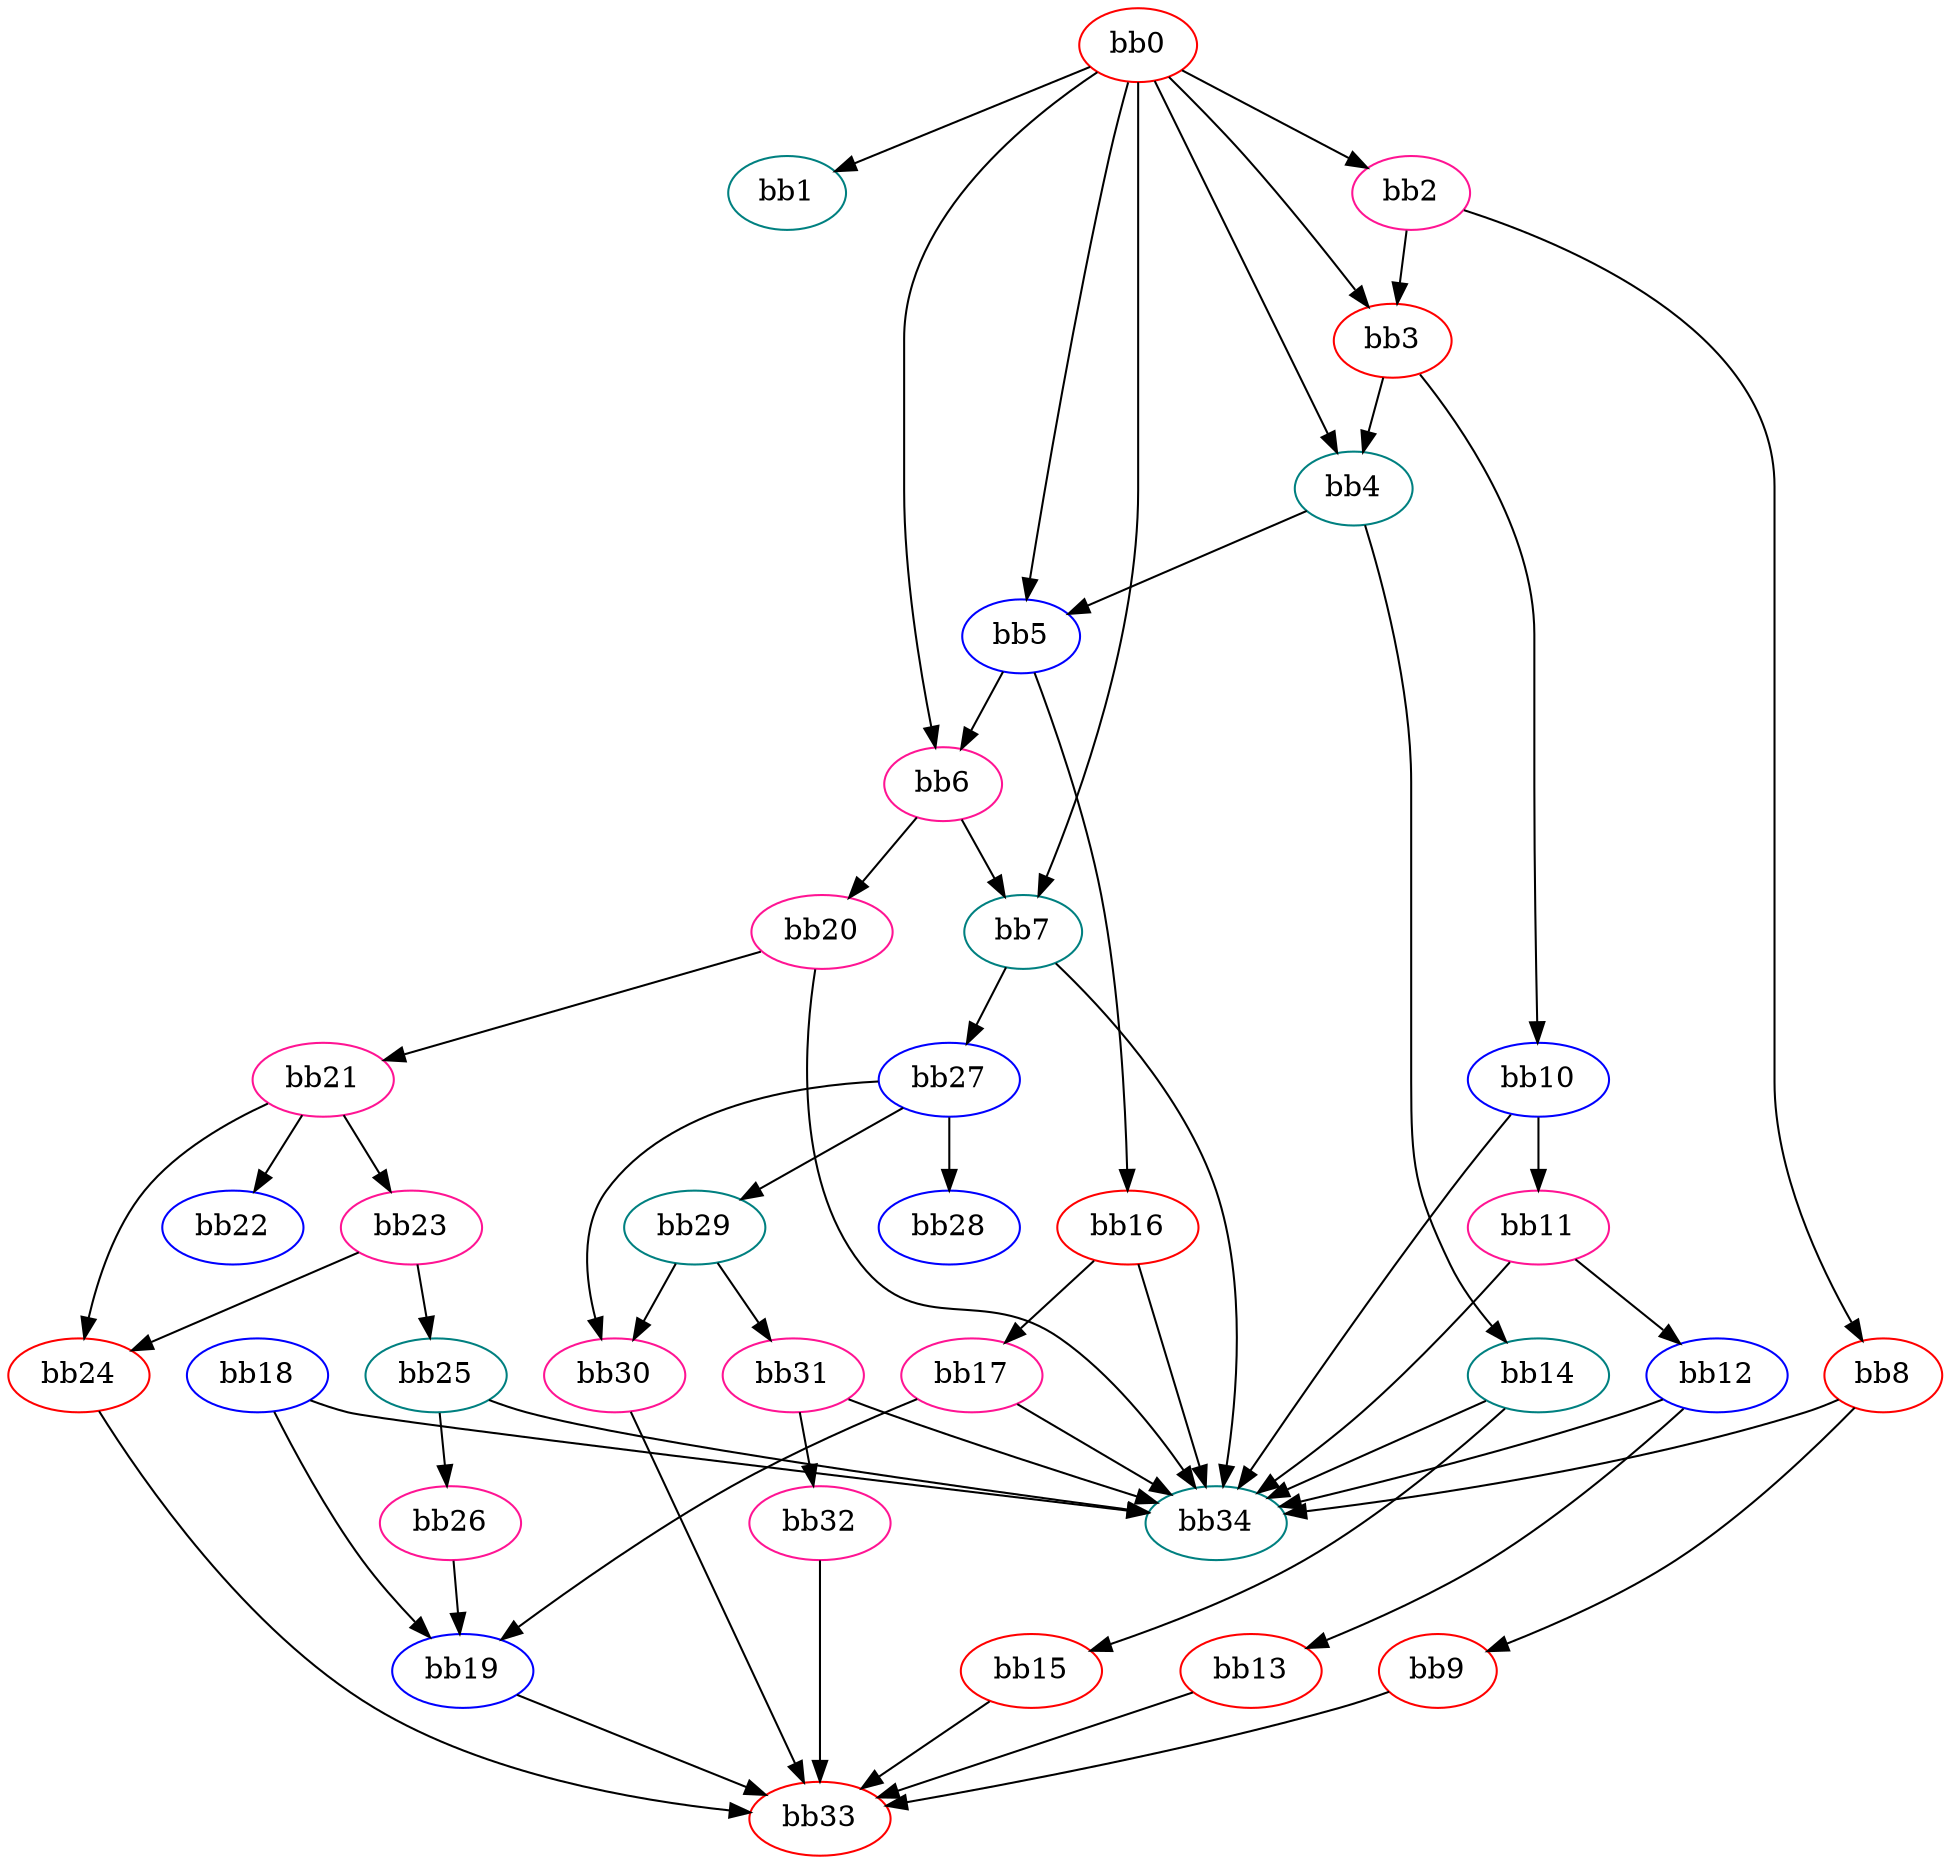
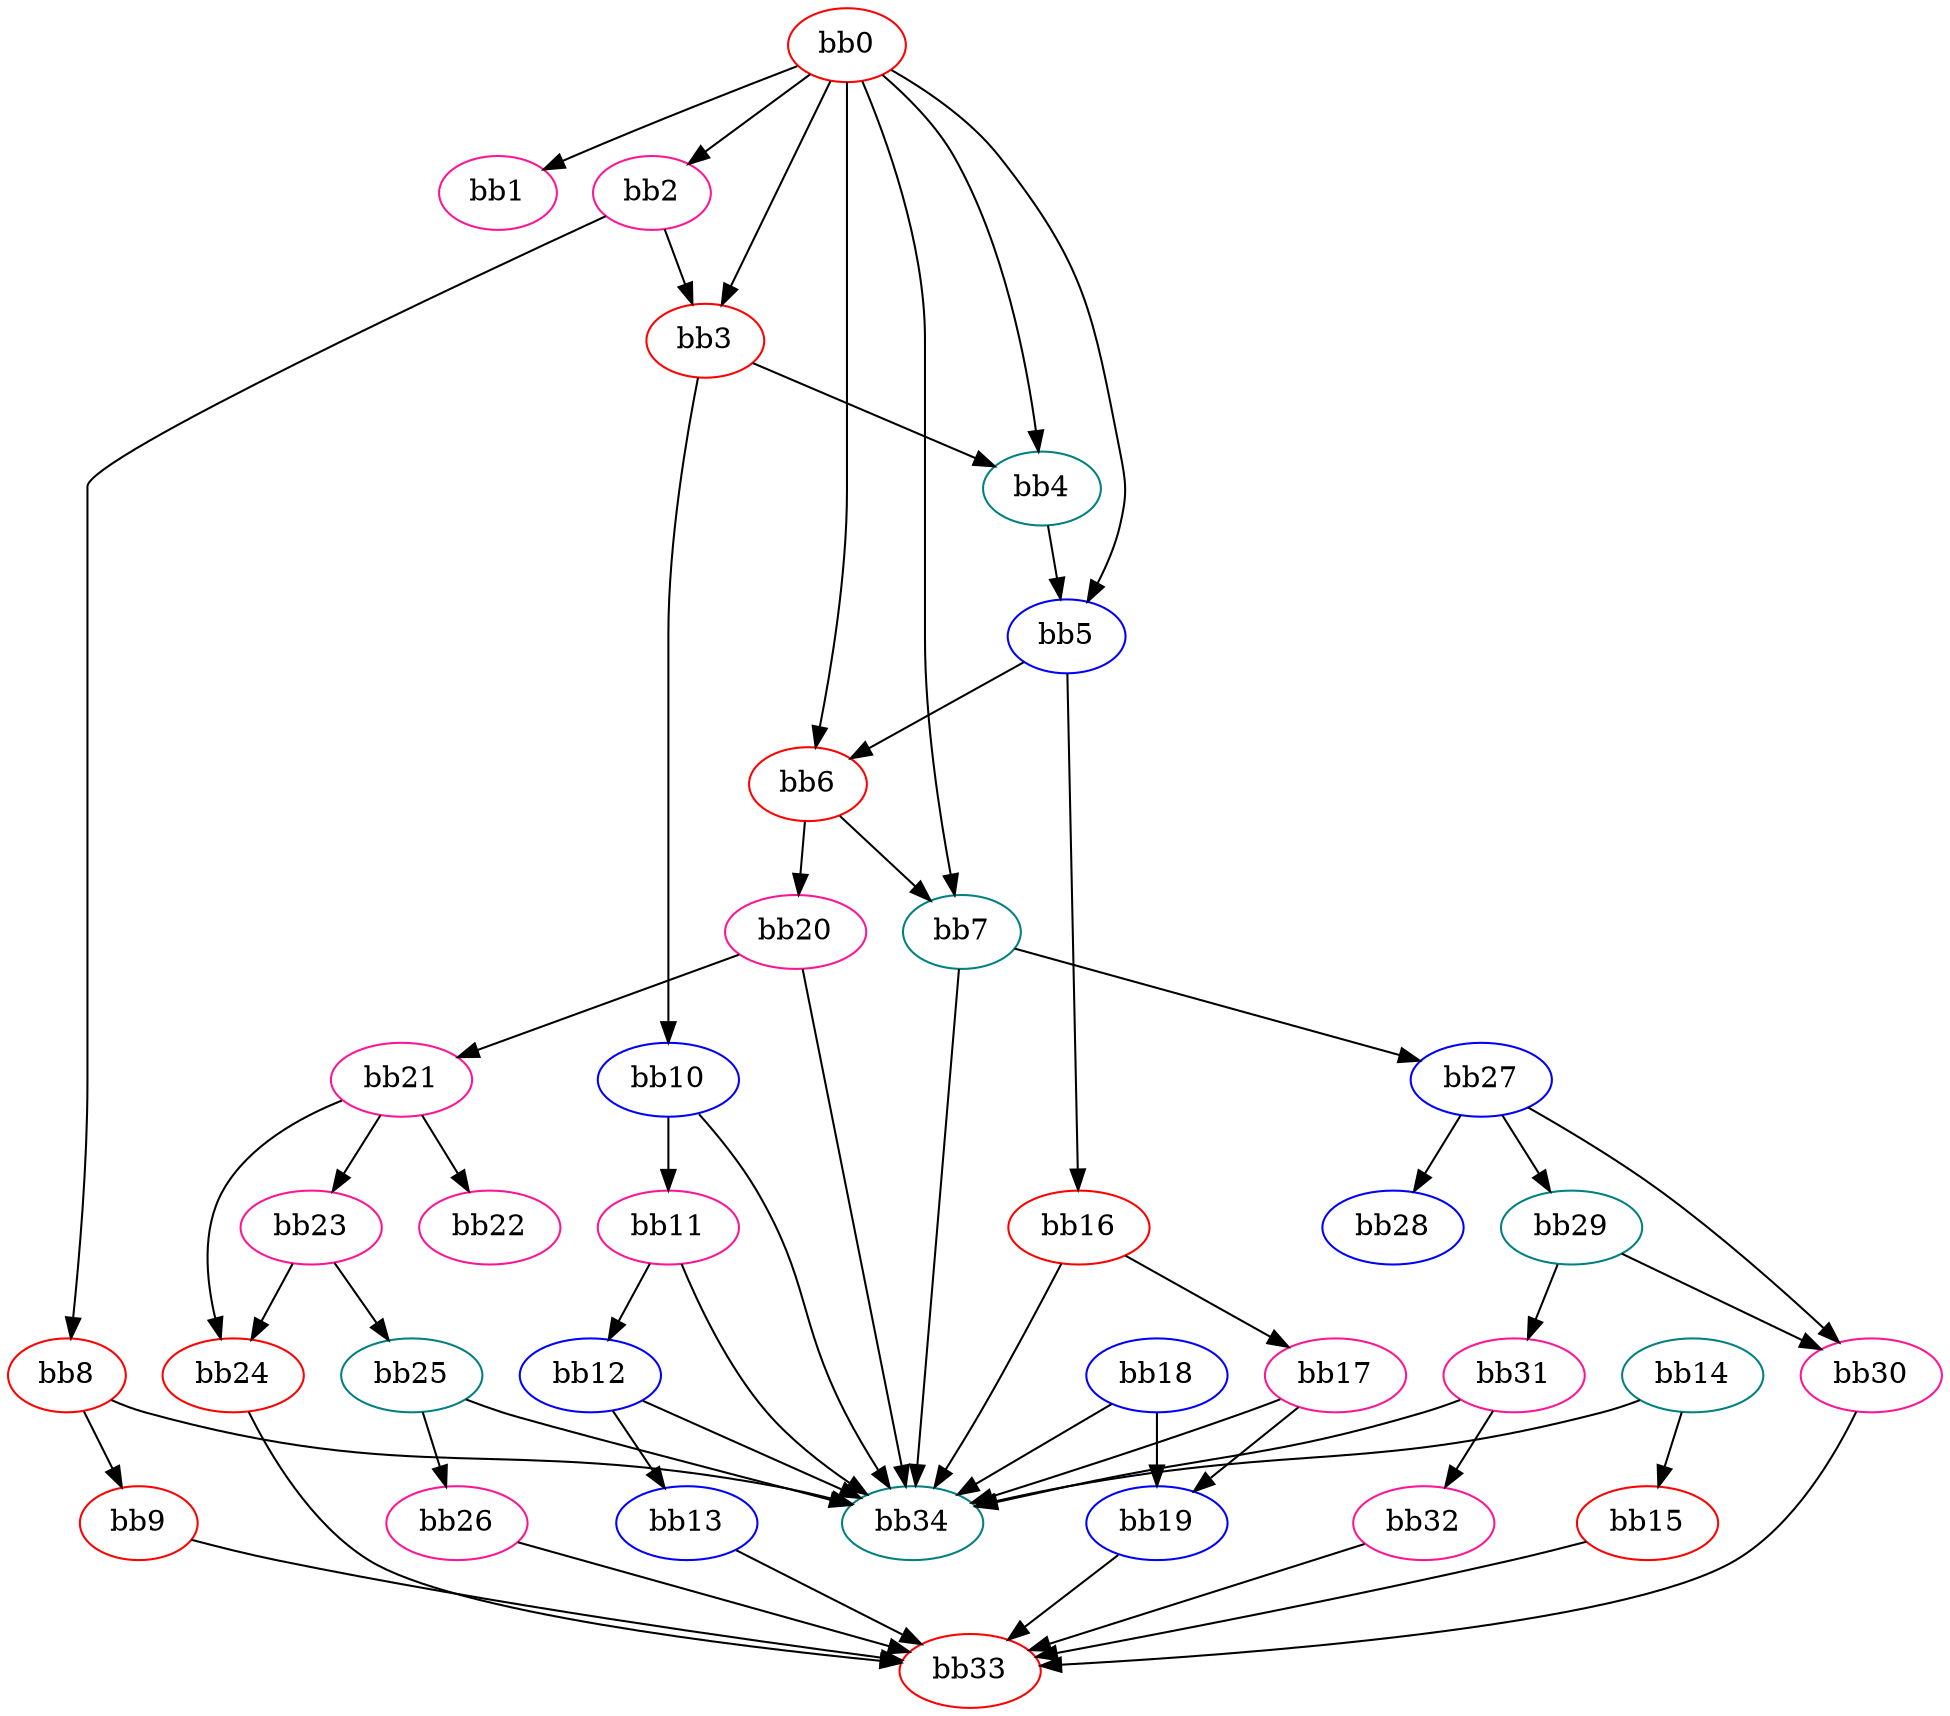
(787, 193) -> (498, 193)
(943, 784) -> (808, 784)
(1411, 933) -> none
(233, 1228) -> (490, 1228)
(456, 1587) -> (703, 1594)
(1251, 1671) -> (687, 1523)
